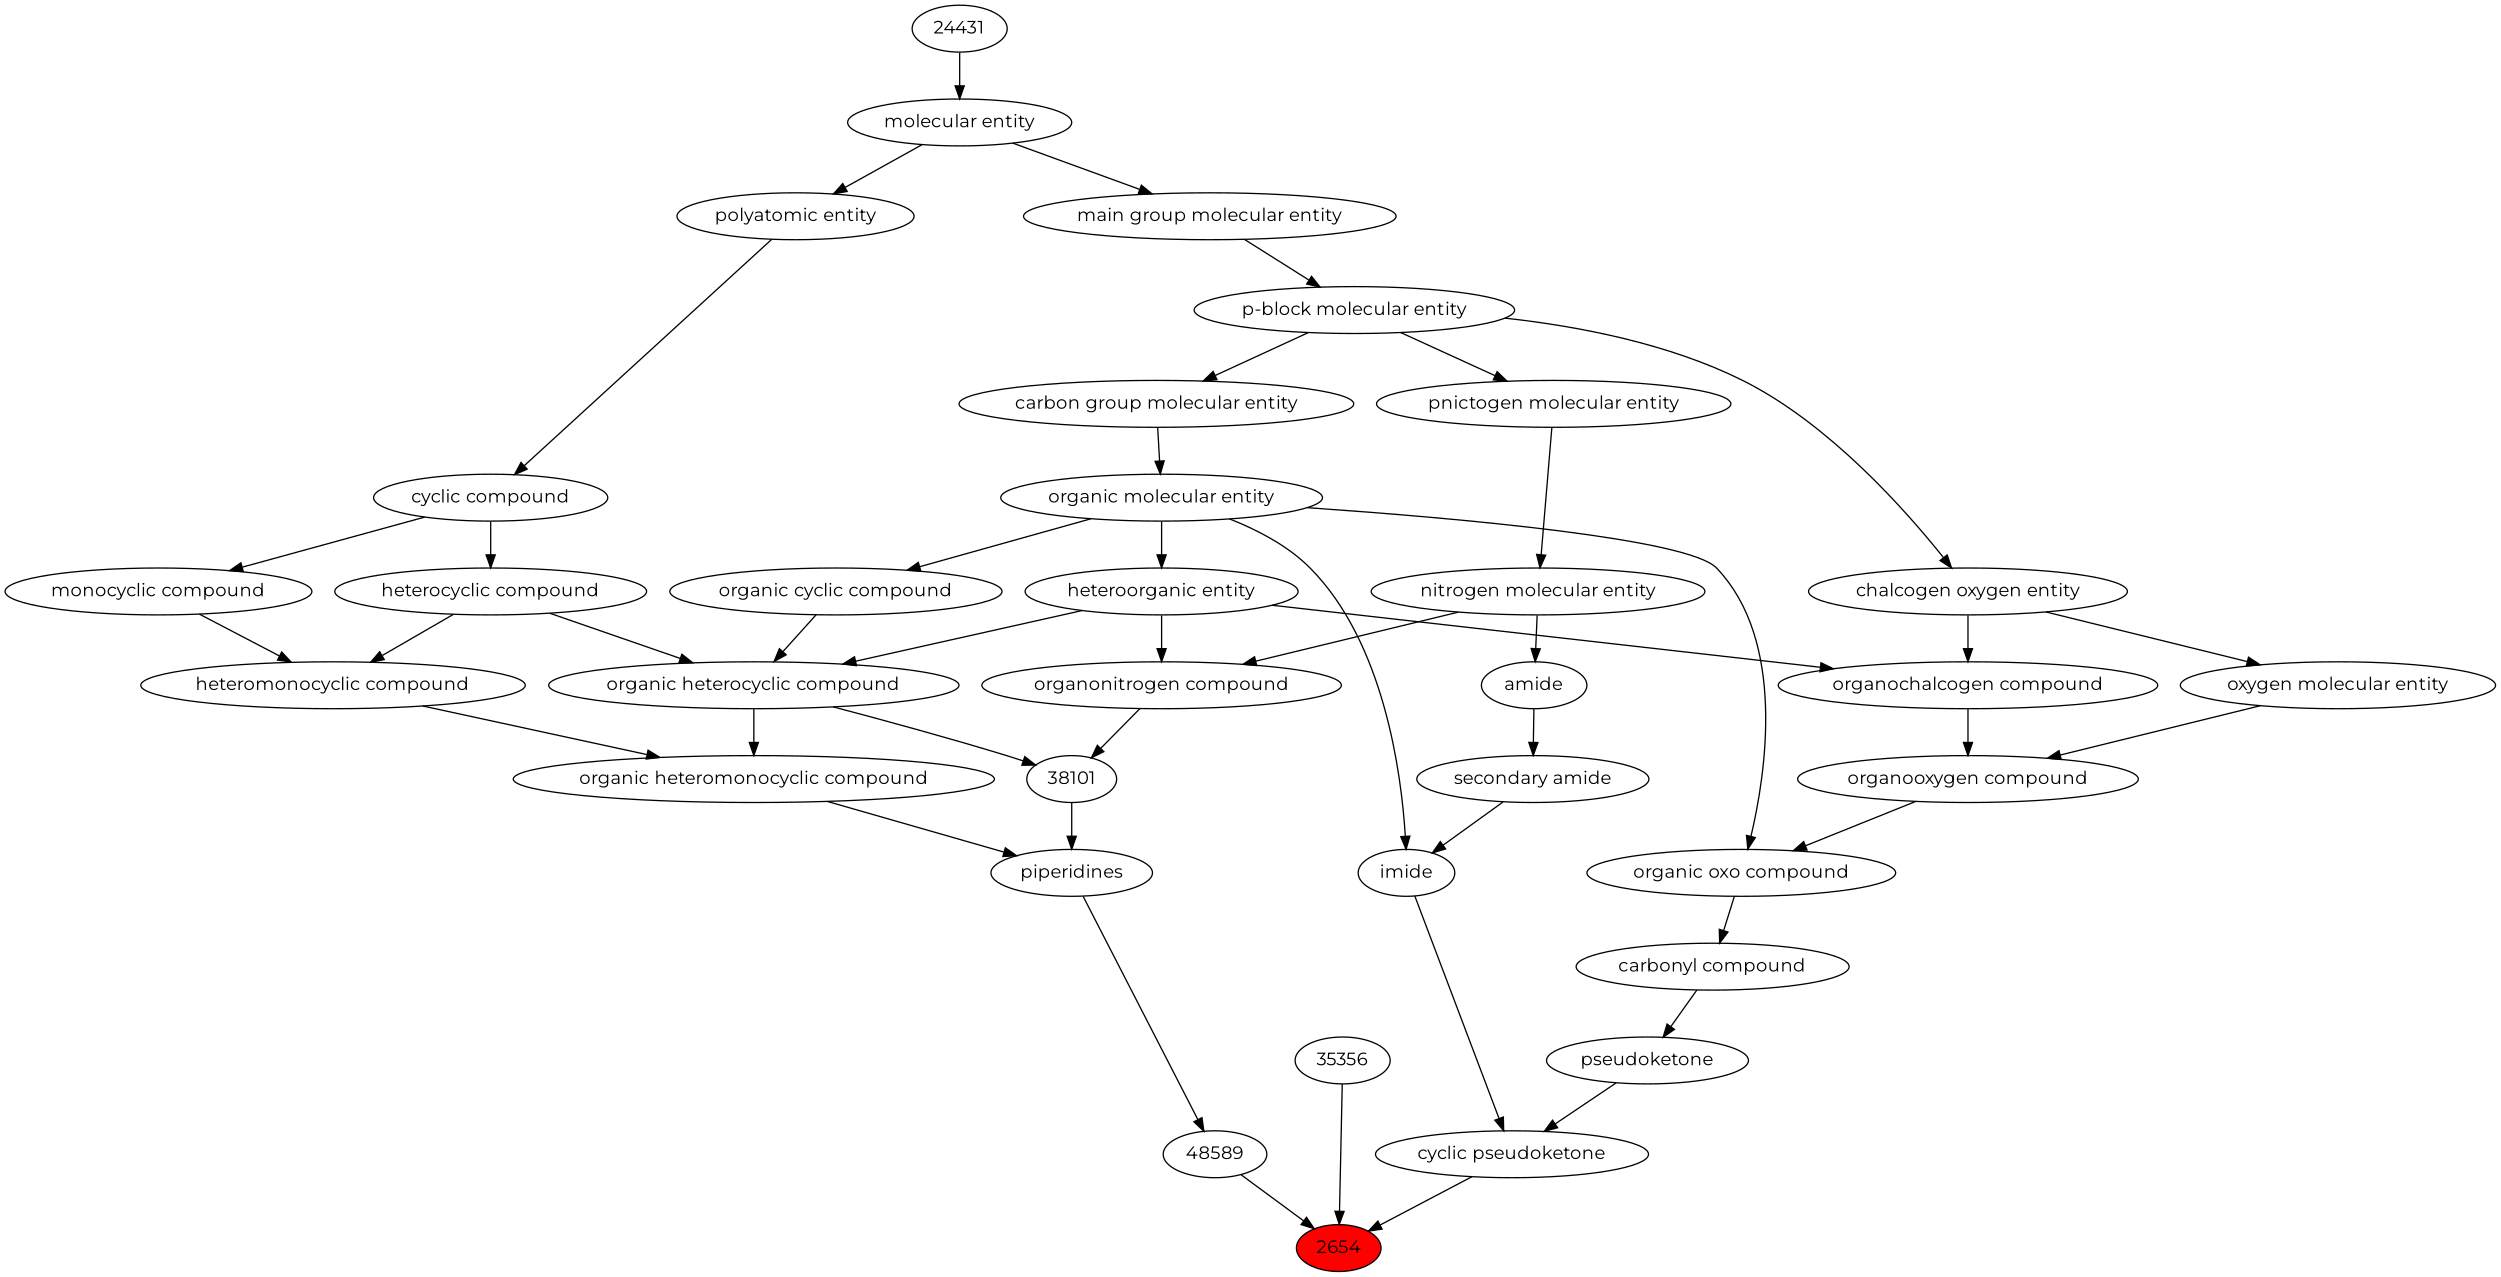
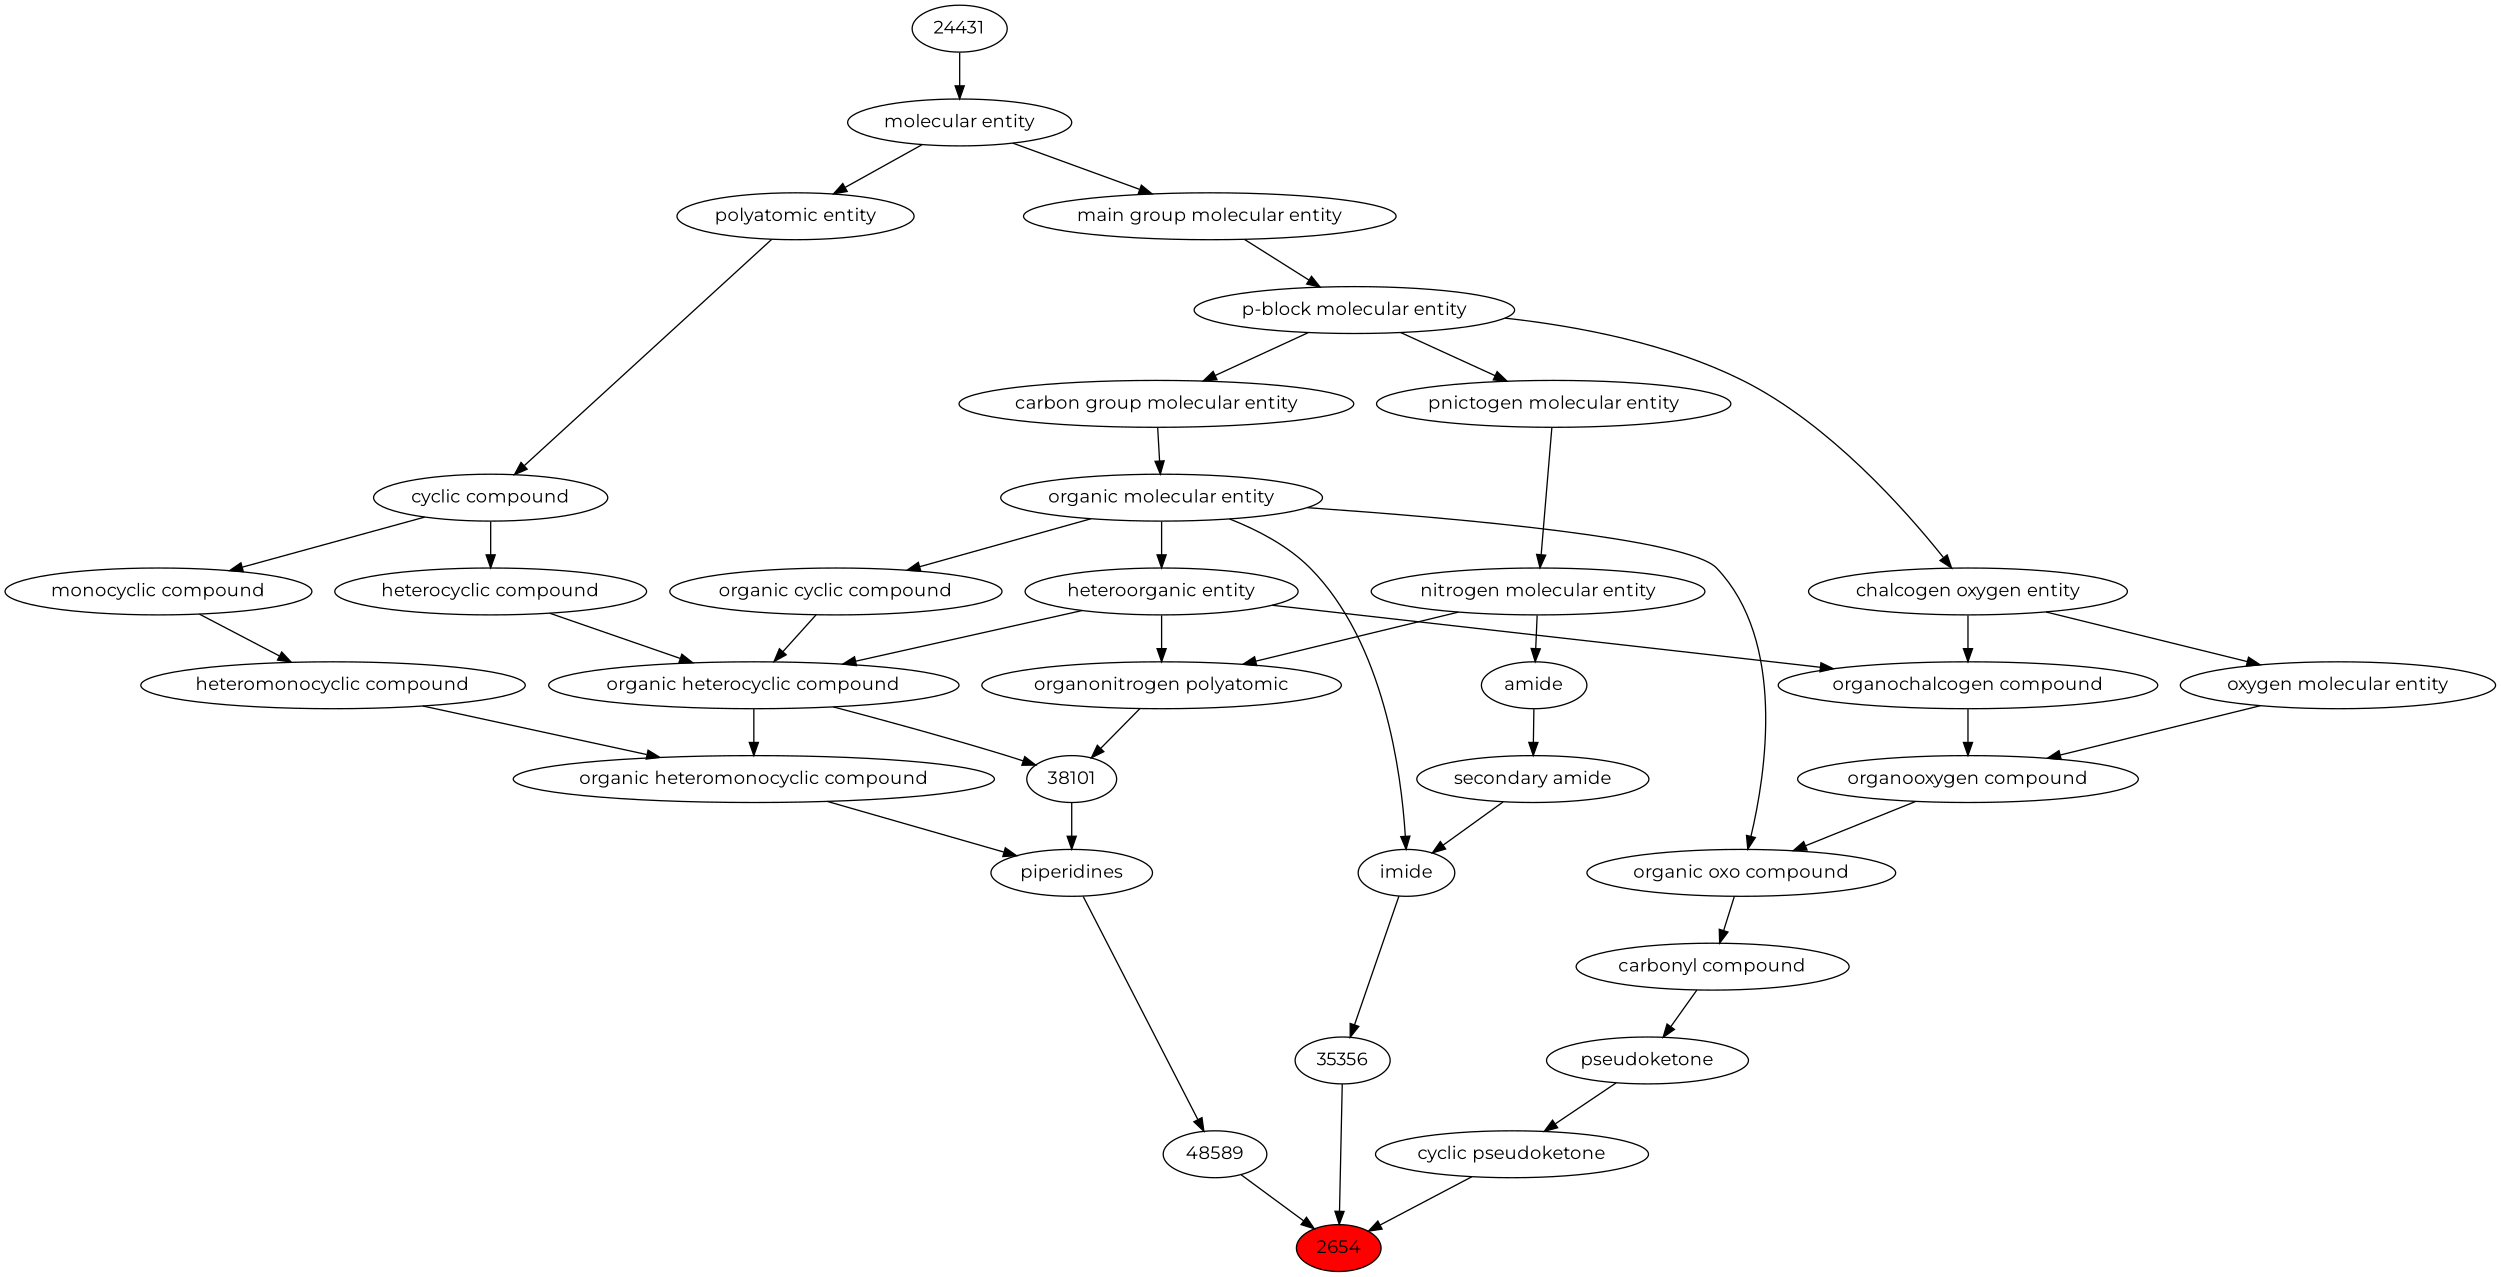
(418, 635) -> none
(1162, 685) -> (1162, 685)
(1457, 1007) -> (1377, 961)
